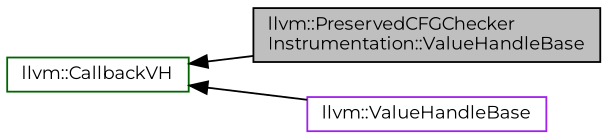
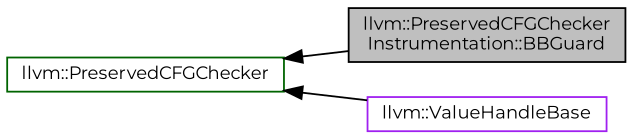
(427, 35) -> (487, 35)
(98, 75) -> (146, 75)
